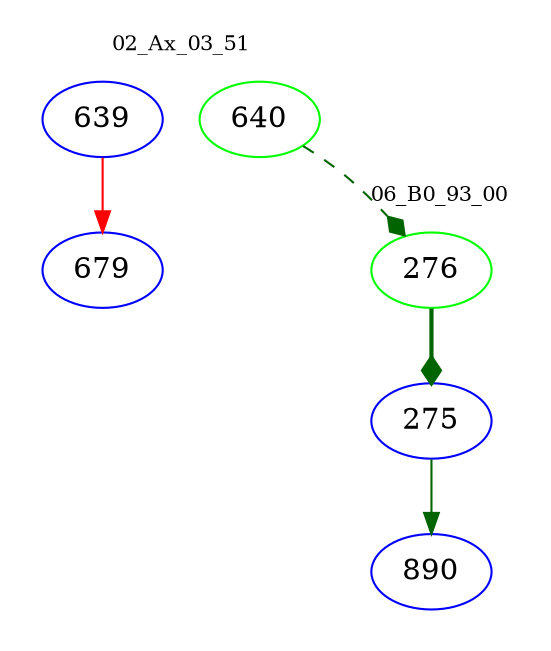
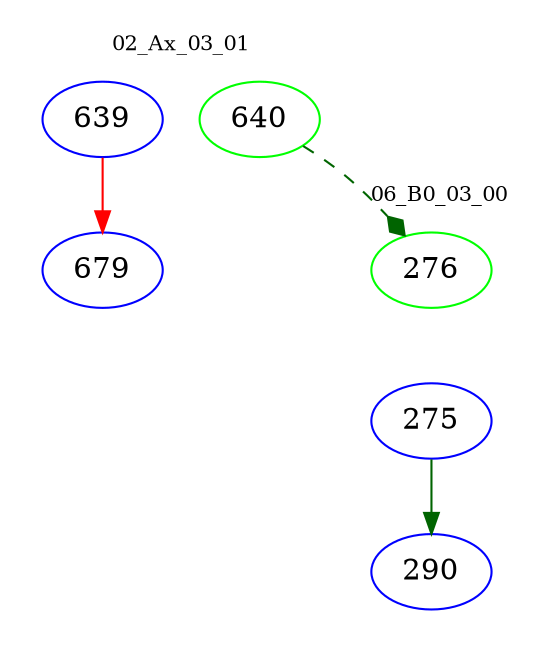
(181, 45) -> (181, 45)
(440, 196) -> (440, 196)
(431, 333) -> none
(431, 572) -> (431, 572)
